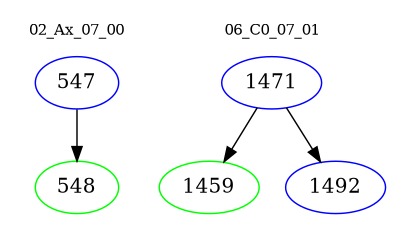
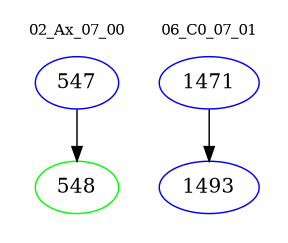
(209, 187) -> none
(336, 187) -> (209, 187)
